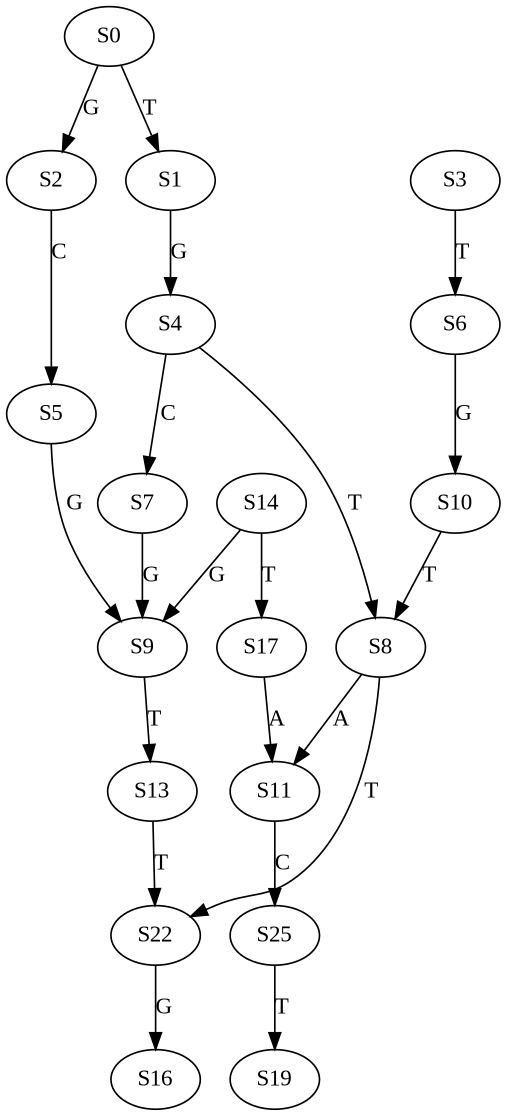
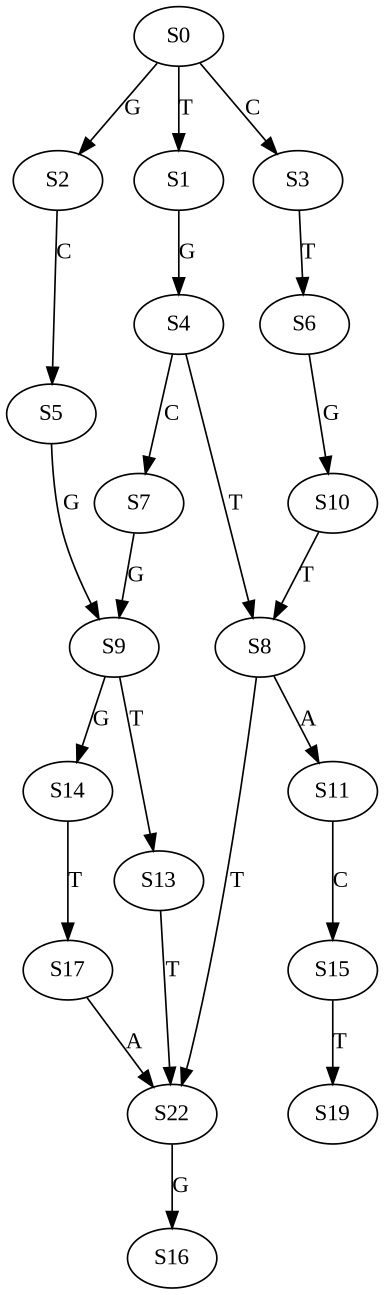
none -> (233, 102)
(207, 569) -> (94, 711)
(267, 711) -> (115, 1036)
(275, 935) -> (333, 970)
